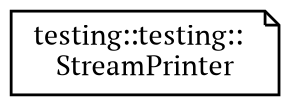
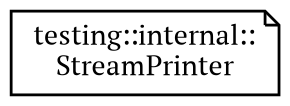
(145, 53) -> (145, 53)
